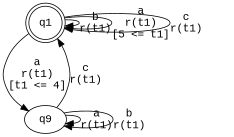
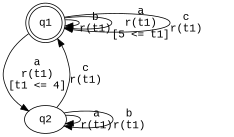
(45, 119) -> (45, 119)
